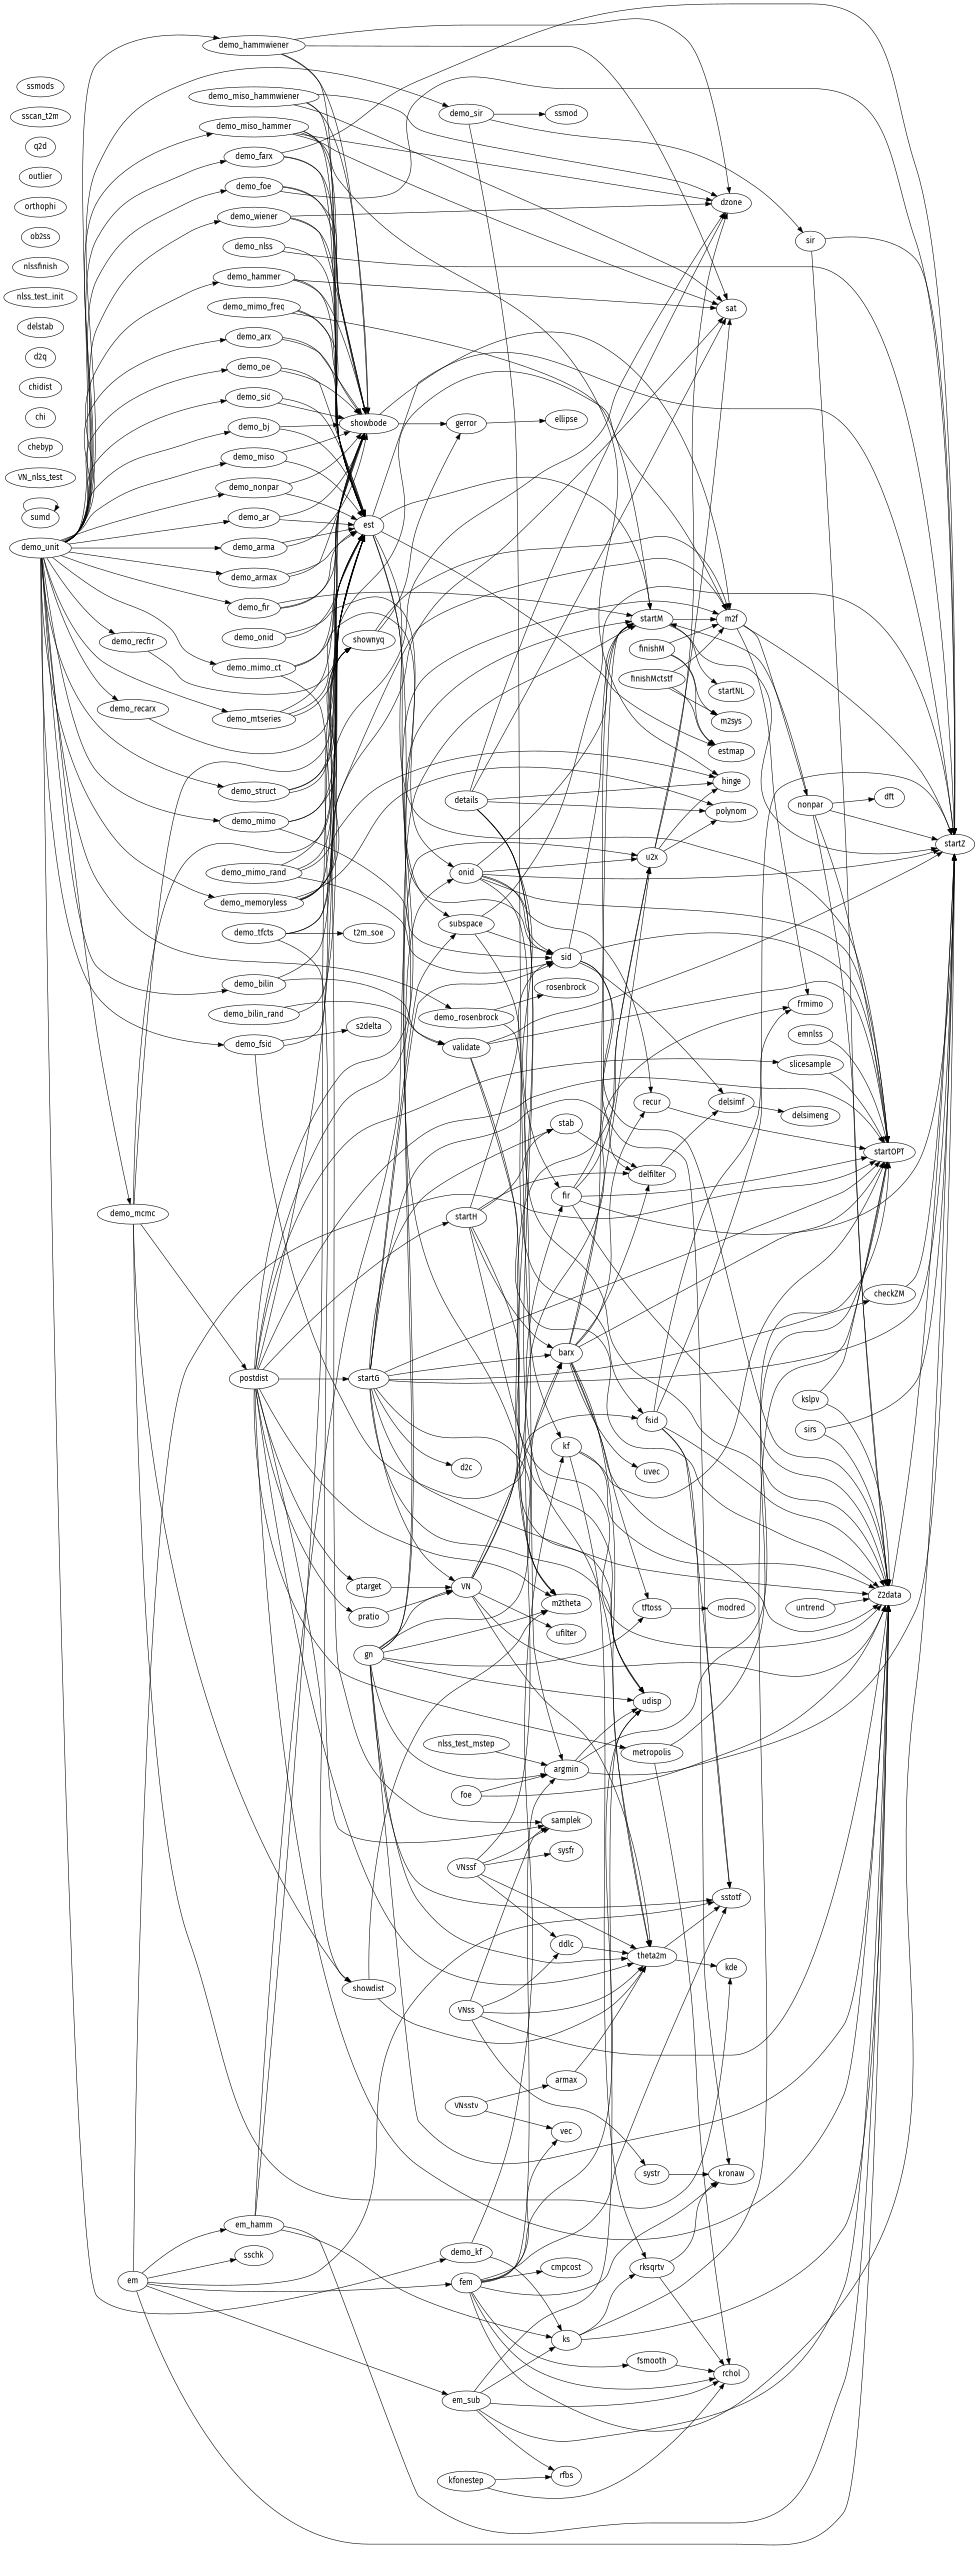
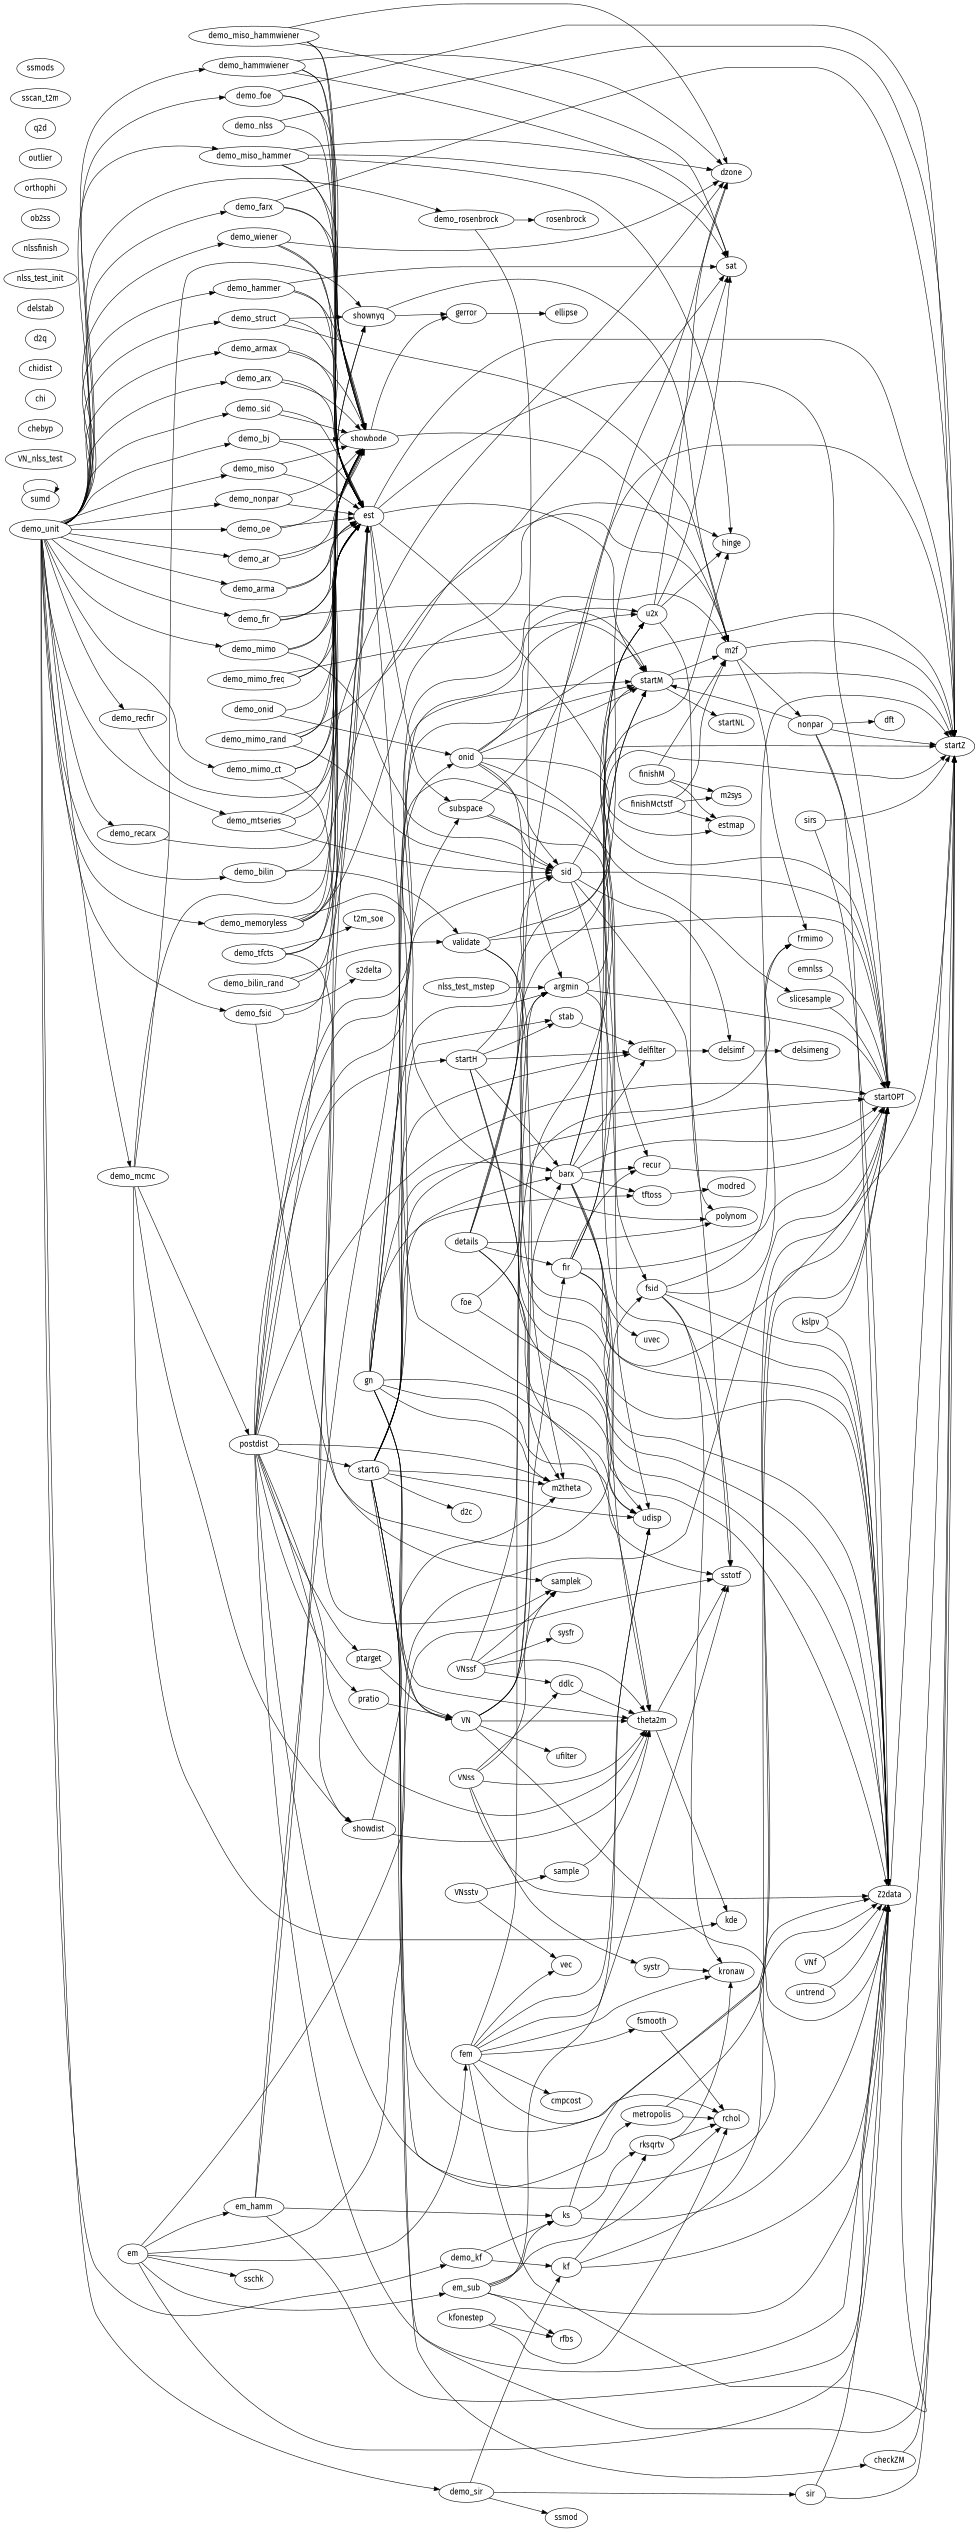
none -> (599, 1204)
none -> (810, 1963)
(566, 2081) -> (566, 1872)
